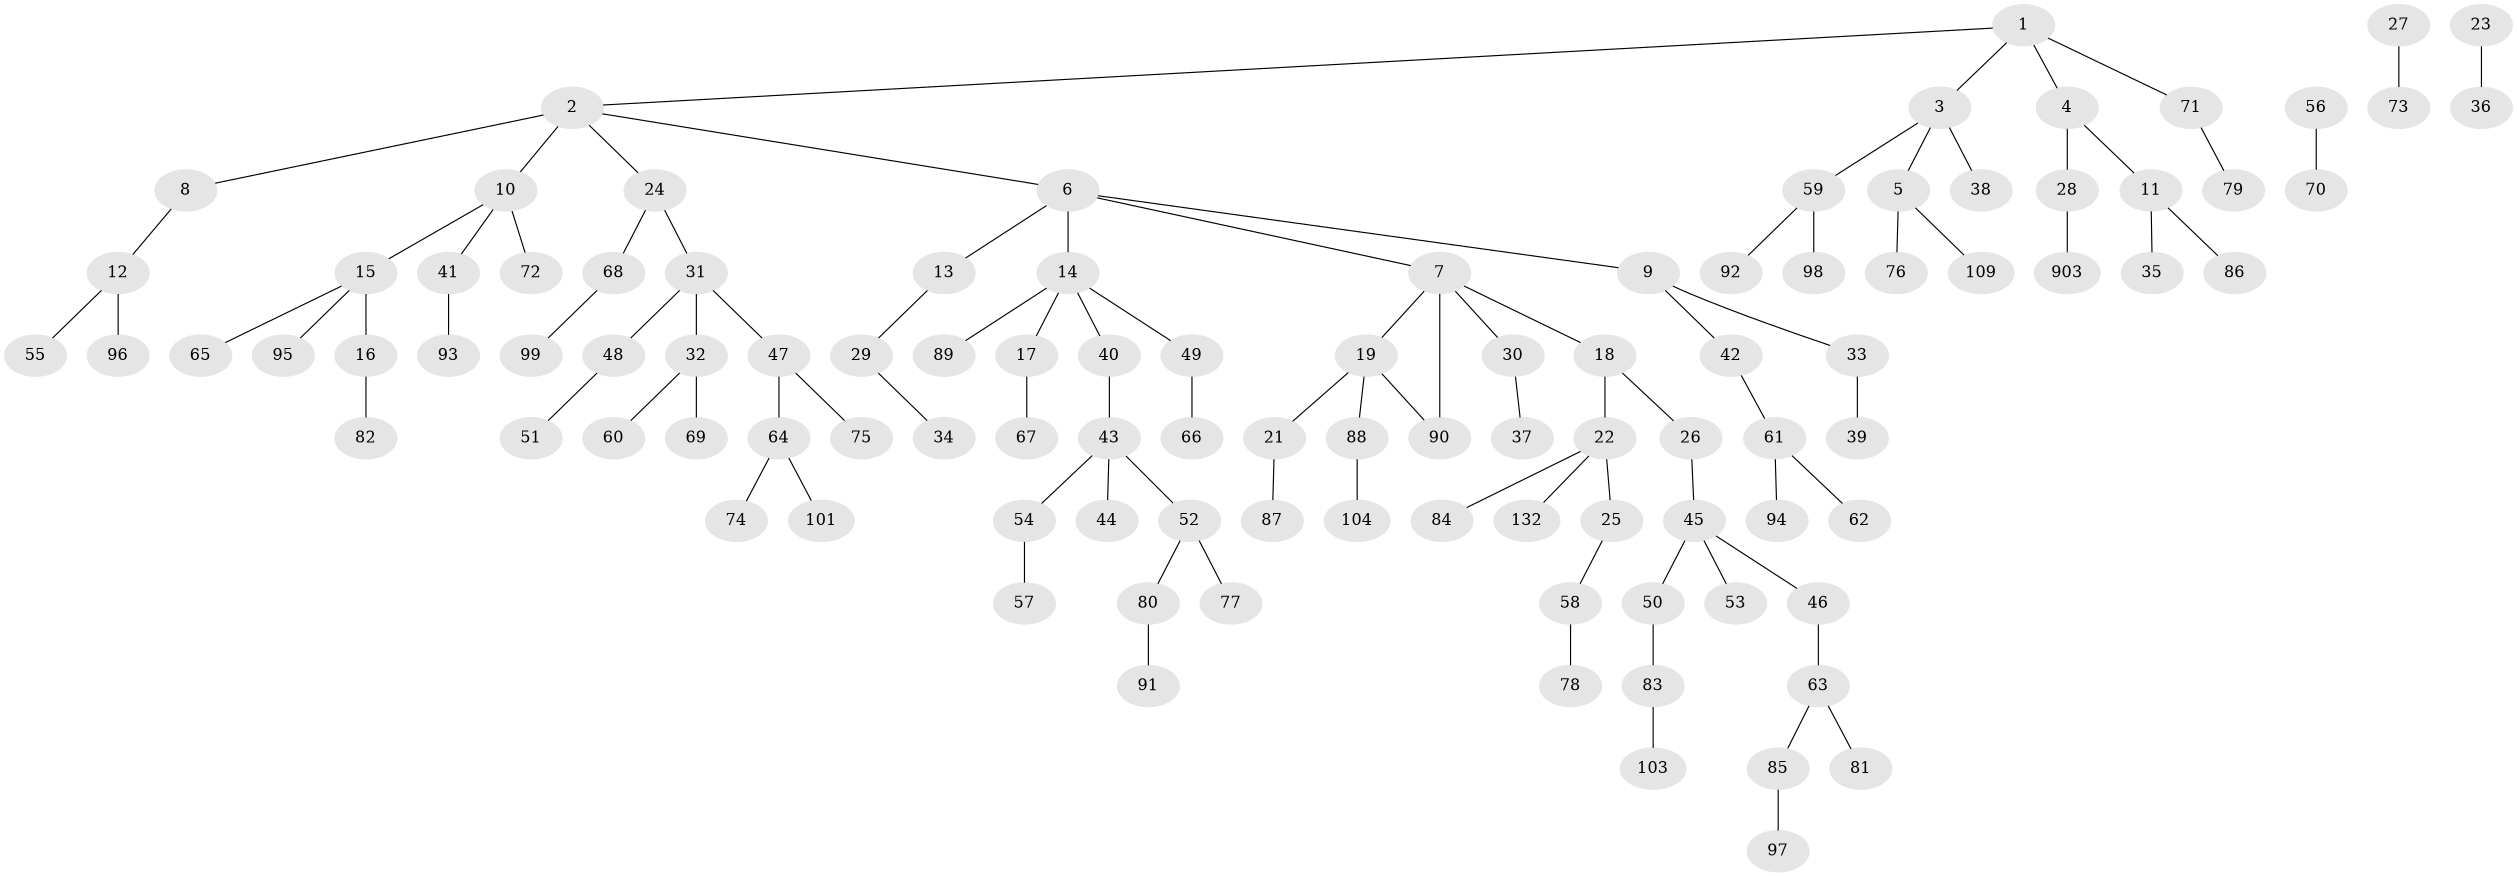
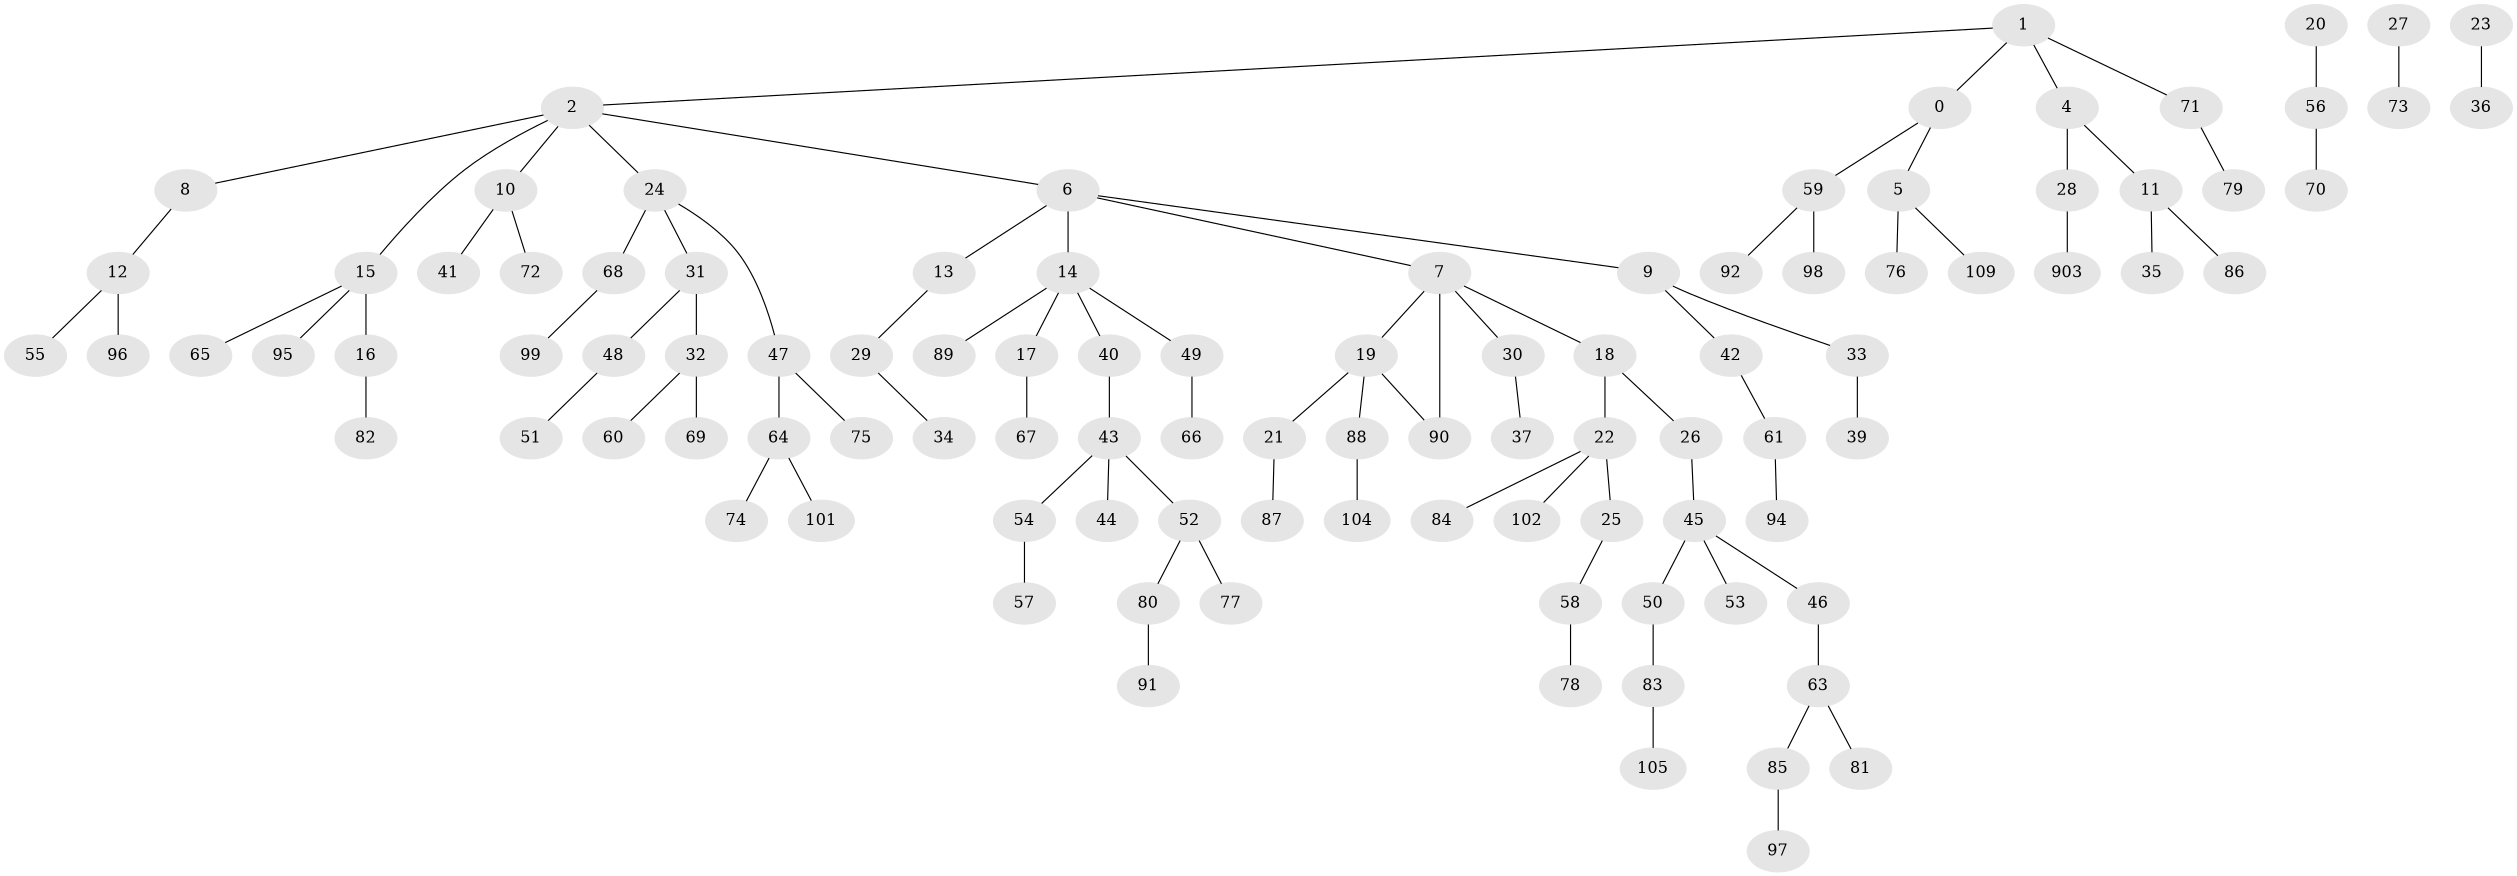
none -> (2316, 25)
(1940, 108) -> (1940, 108)
(1981, 190) -> none
(436, 232) -> (456, 177)
(738, 314) -> (742, 258)
(449, 356) -> none
(1527, 521) -> (1527, 521)
(1860, 521) -> none
(1653, 769) -> (1653, 769)
